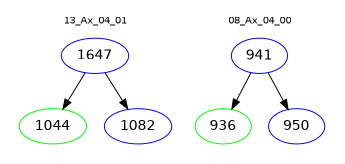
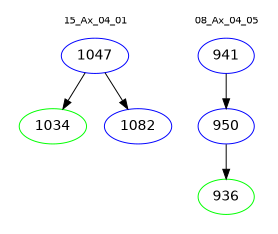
(95, 21) -> (95, 21)
(260, 21) -> (227, 21)
(95, 56) -> (95, 56)
(244, 86) -> (226, 157)
(53, 126) -> (53, 126)
